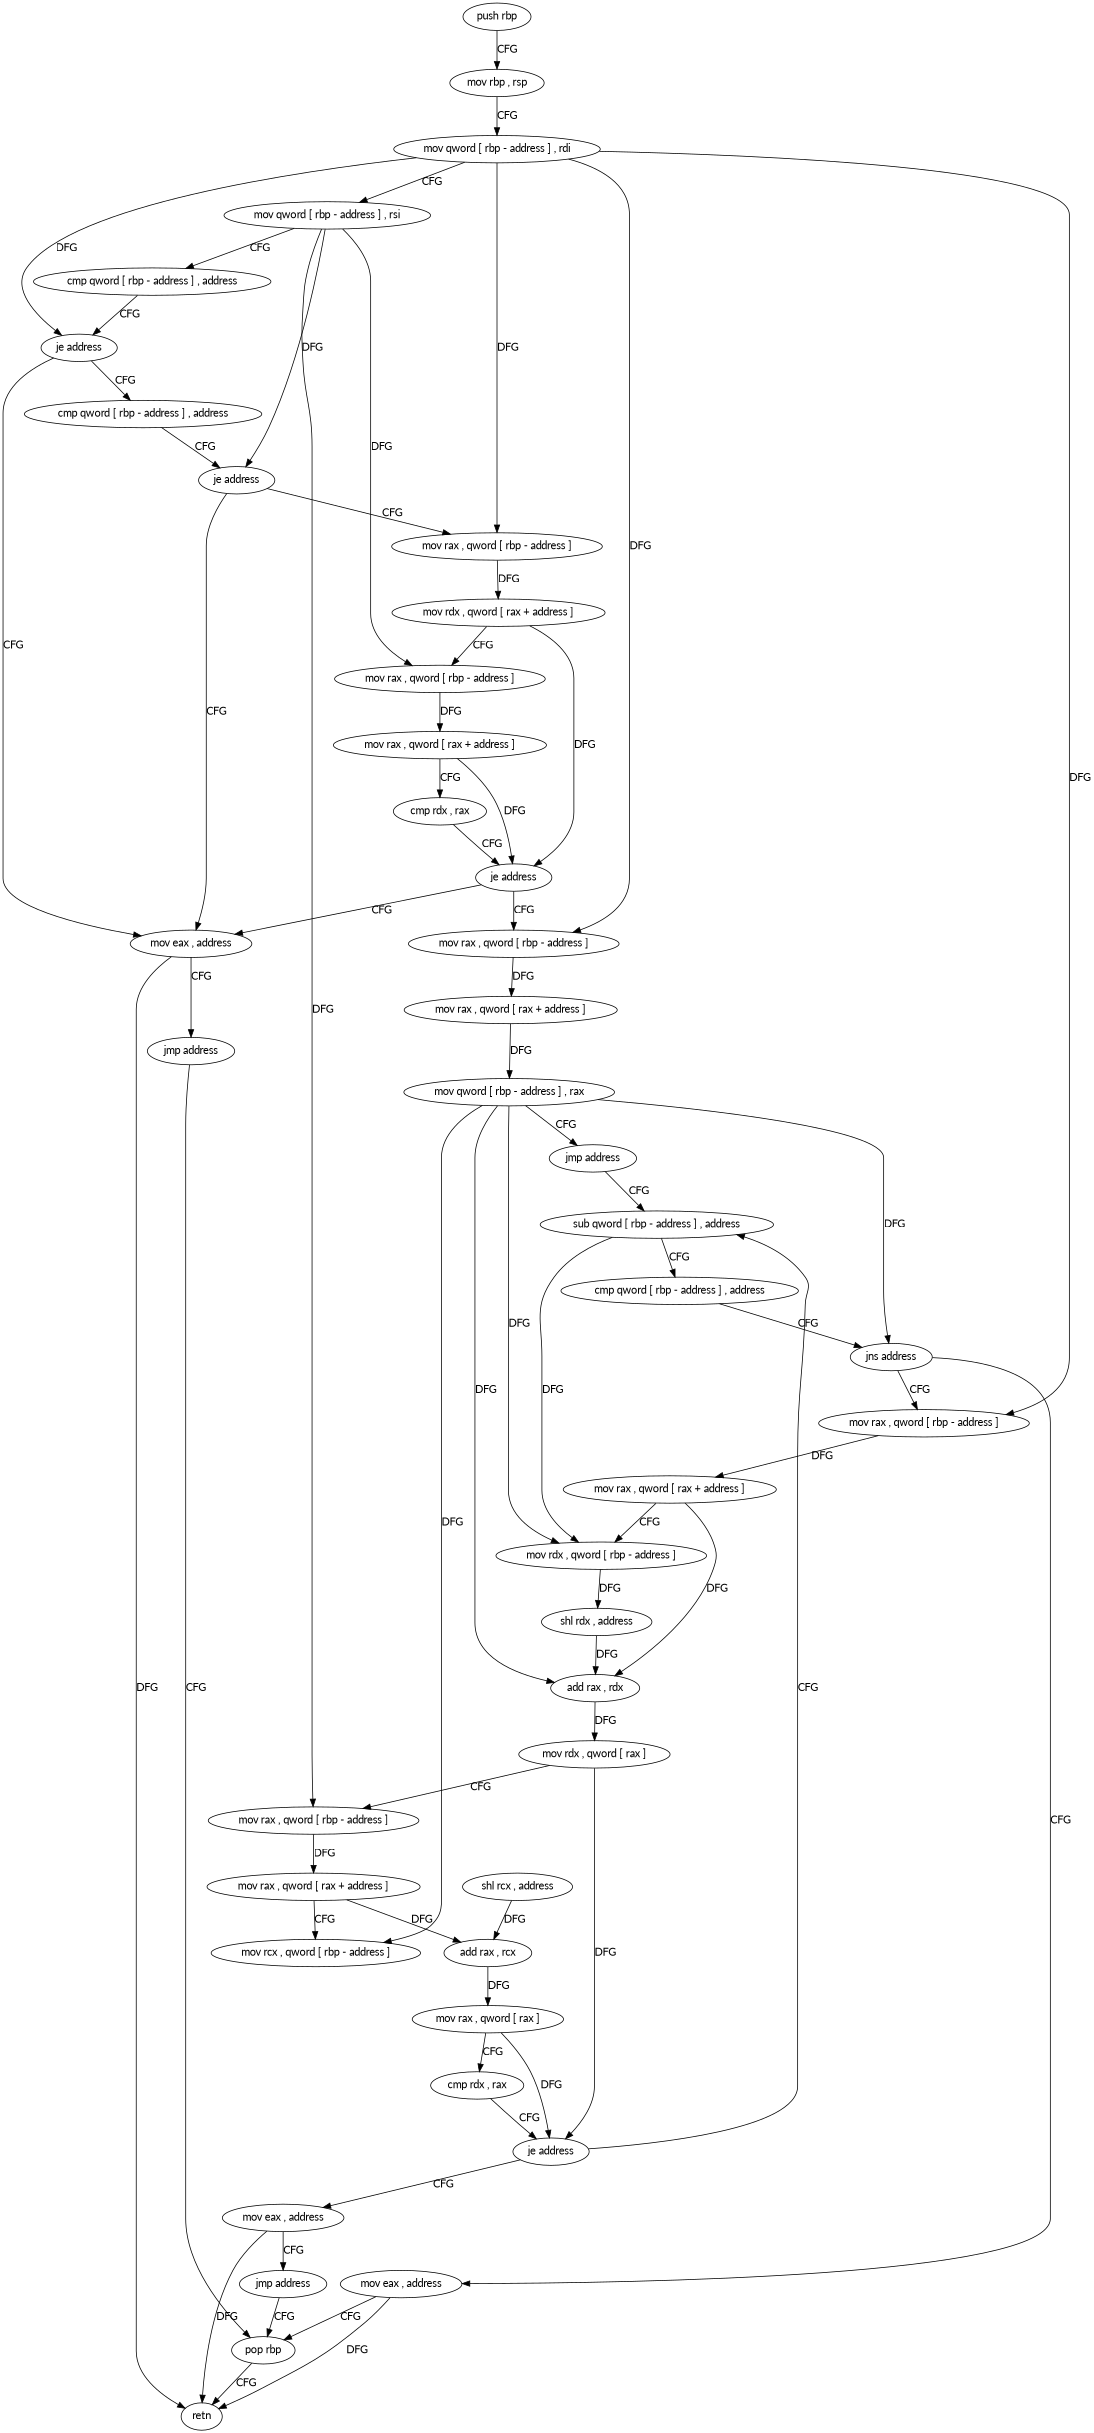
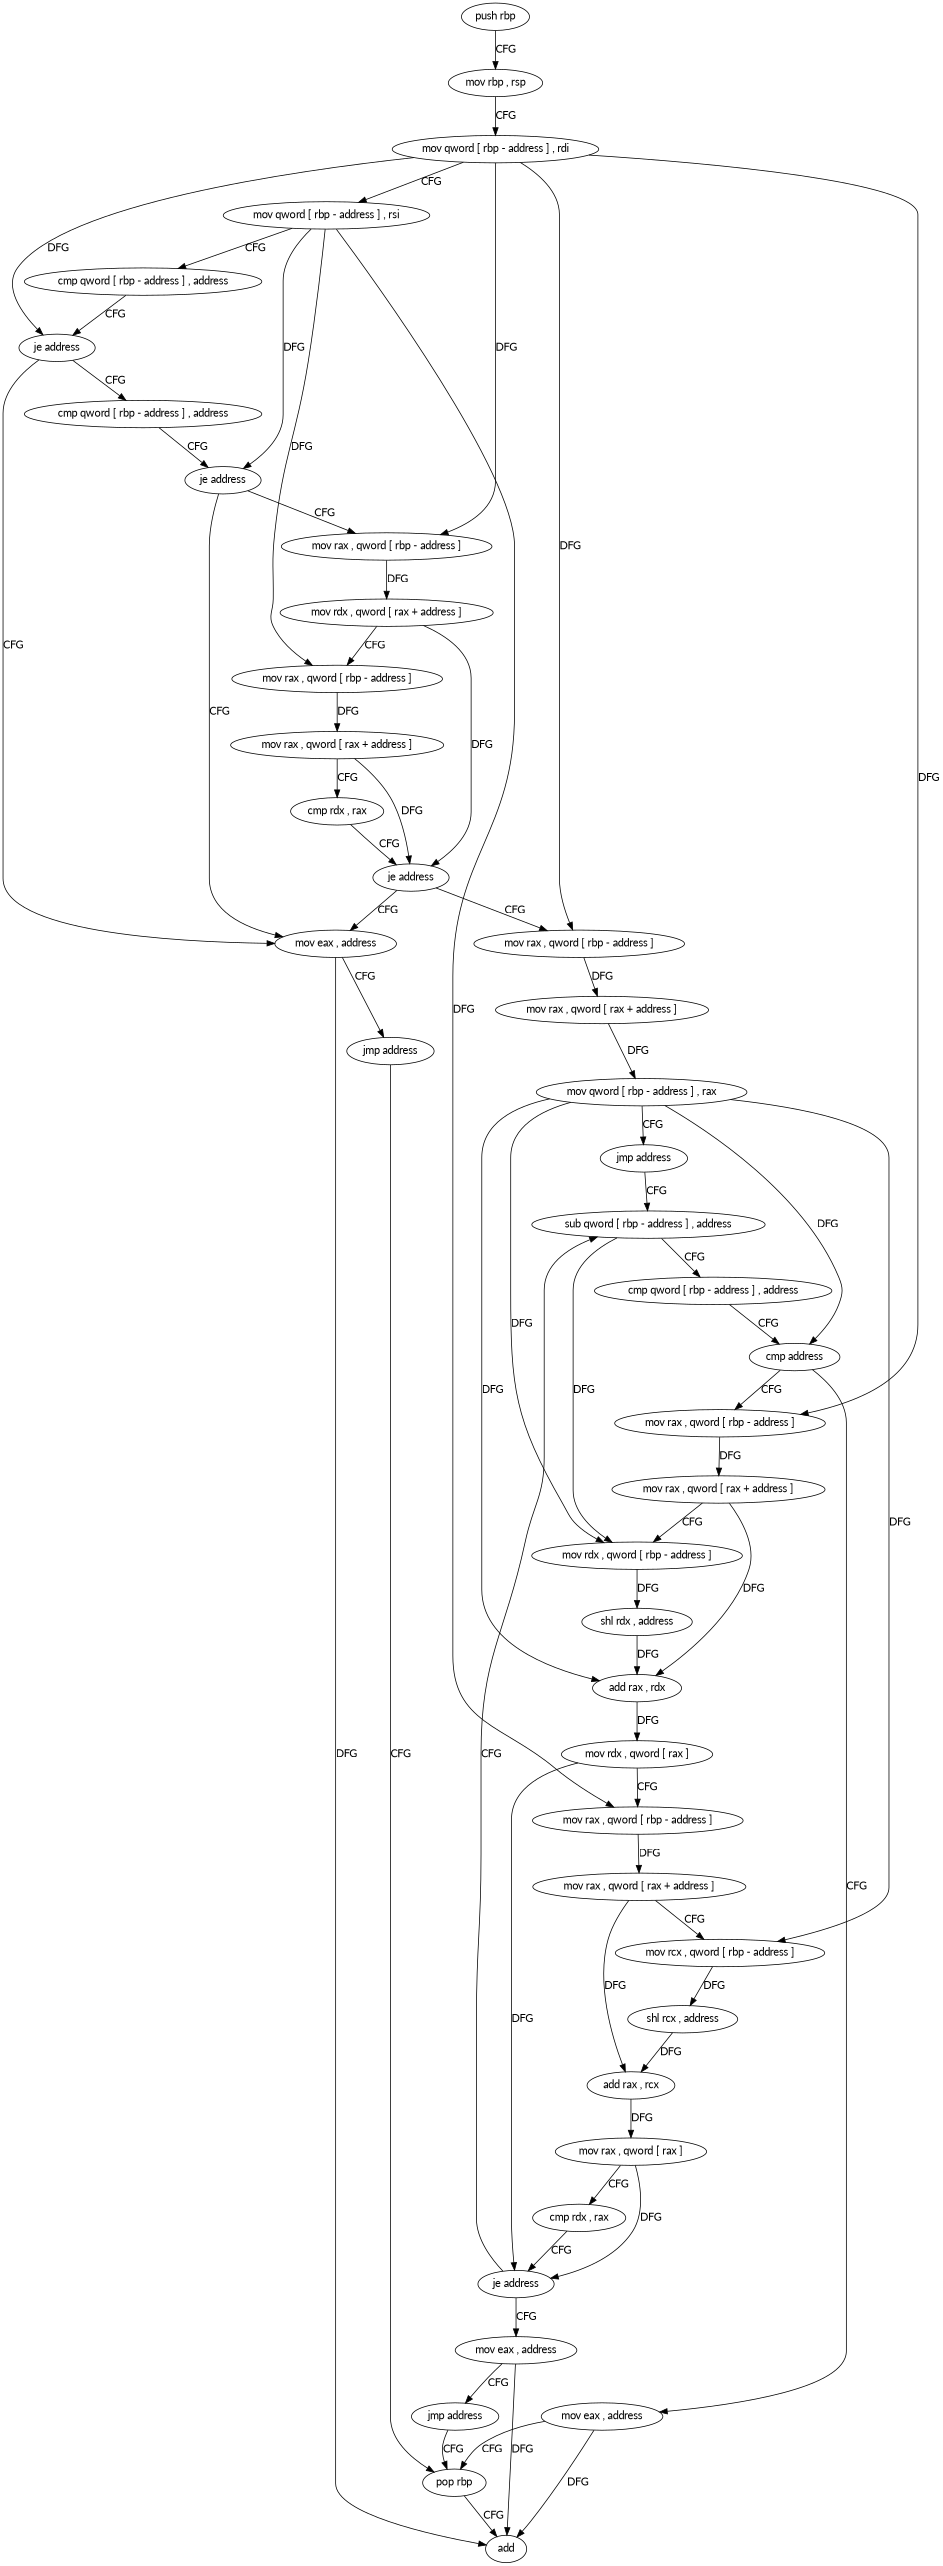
(891, 1357) -> (795, 1357)
none -> (703, 1983)
(202, 2417) -> (506, 2549)
